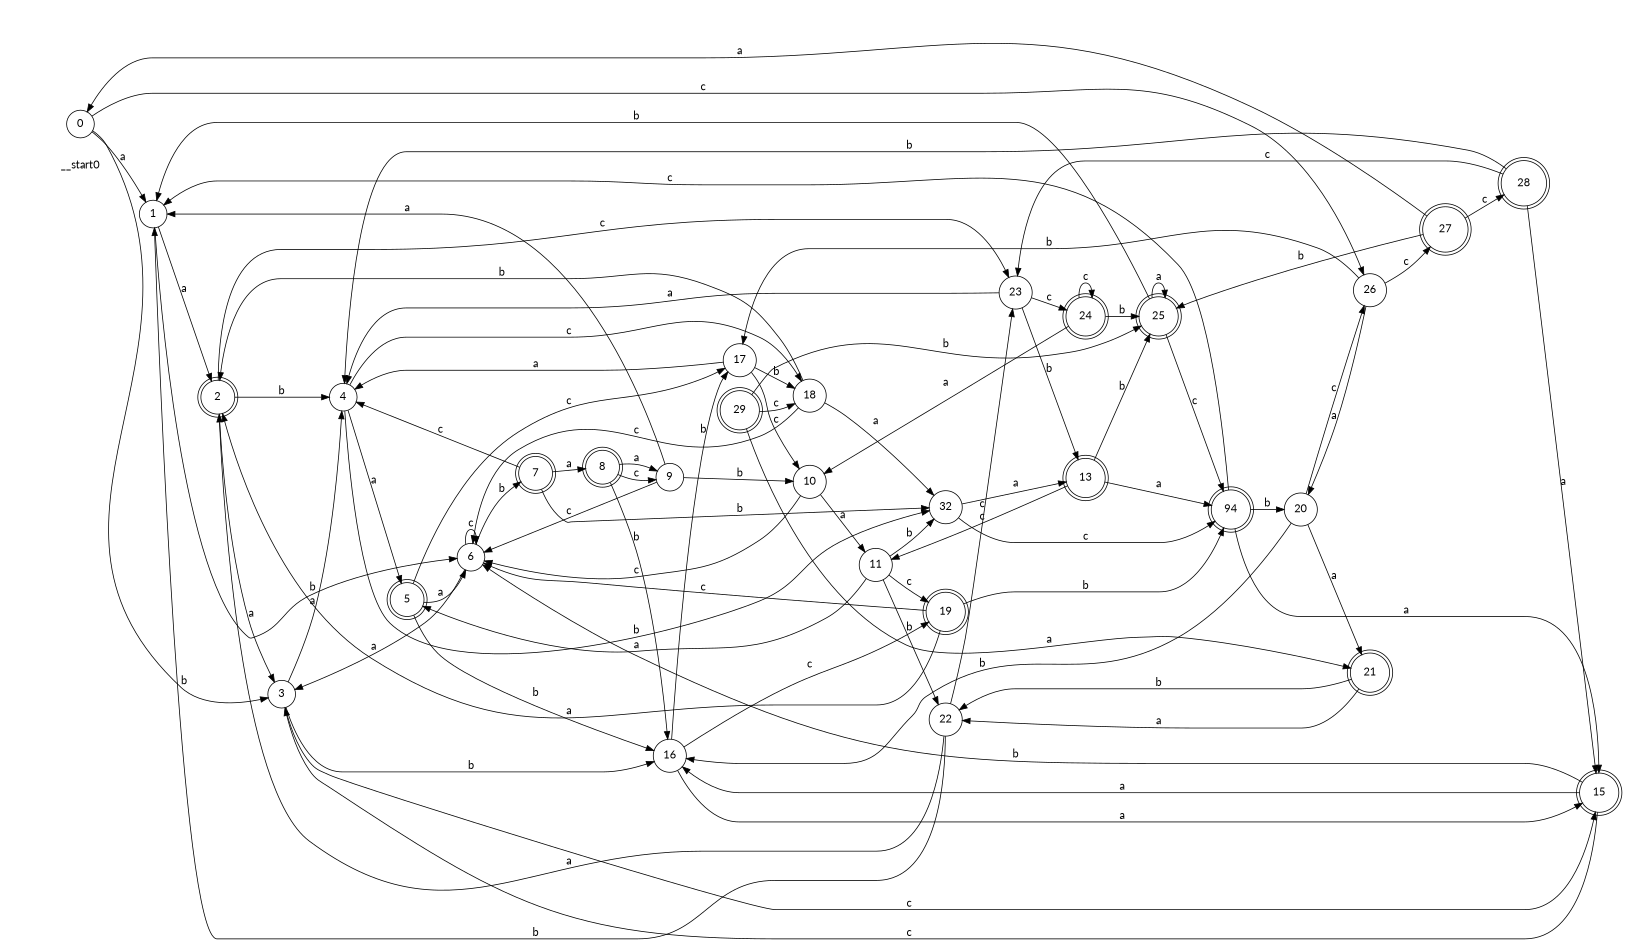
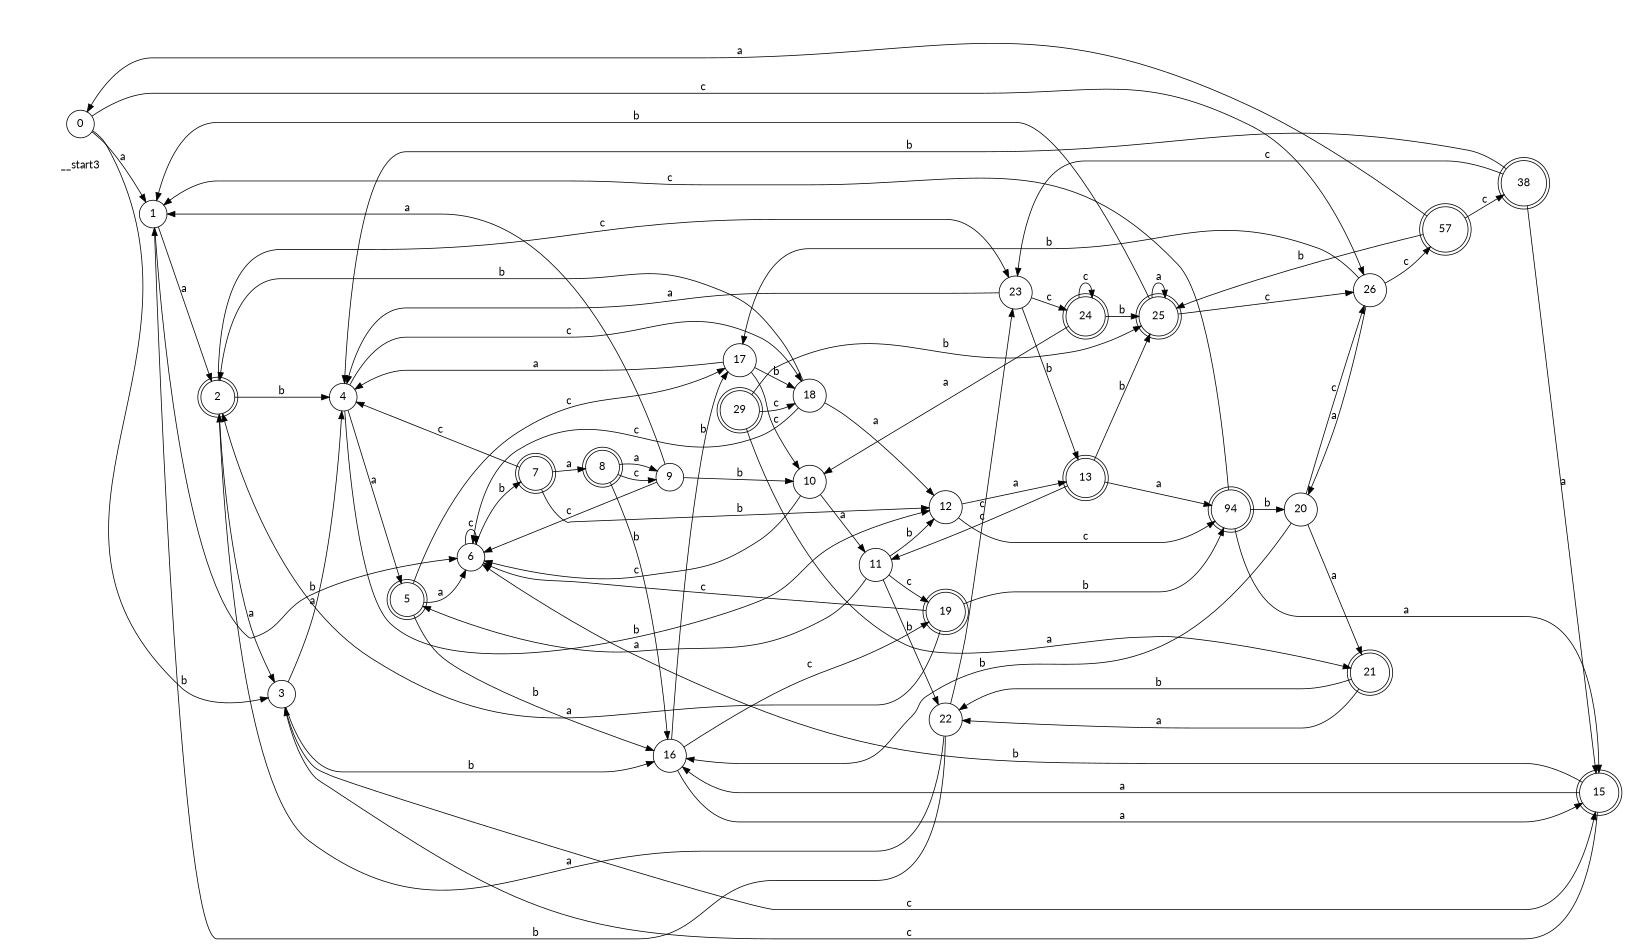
(80, 166) -> (80, 166)
(1524, 183) -> (1524, 183)
(1445, 229) -> (1445, 229)
(1193, 409) -> (1262, 304)
(946, 507) -> (946, 507)
(395, 642) -> none
